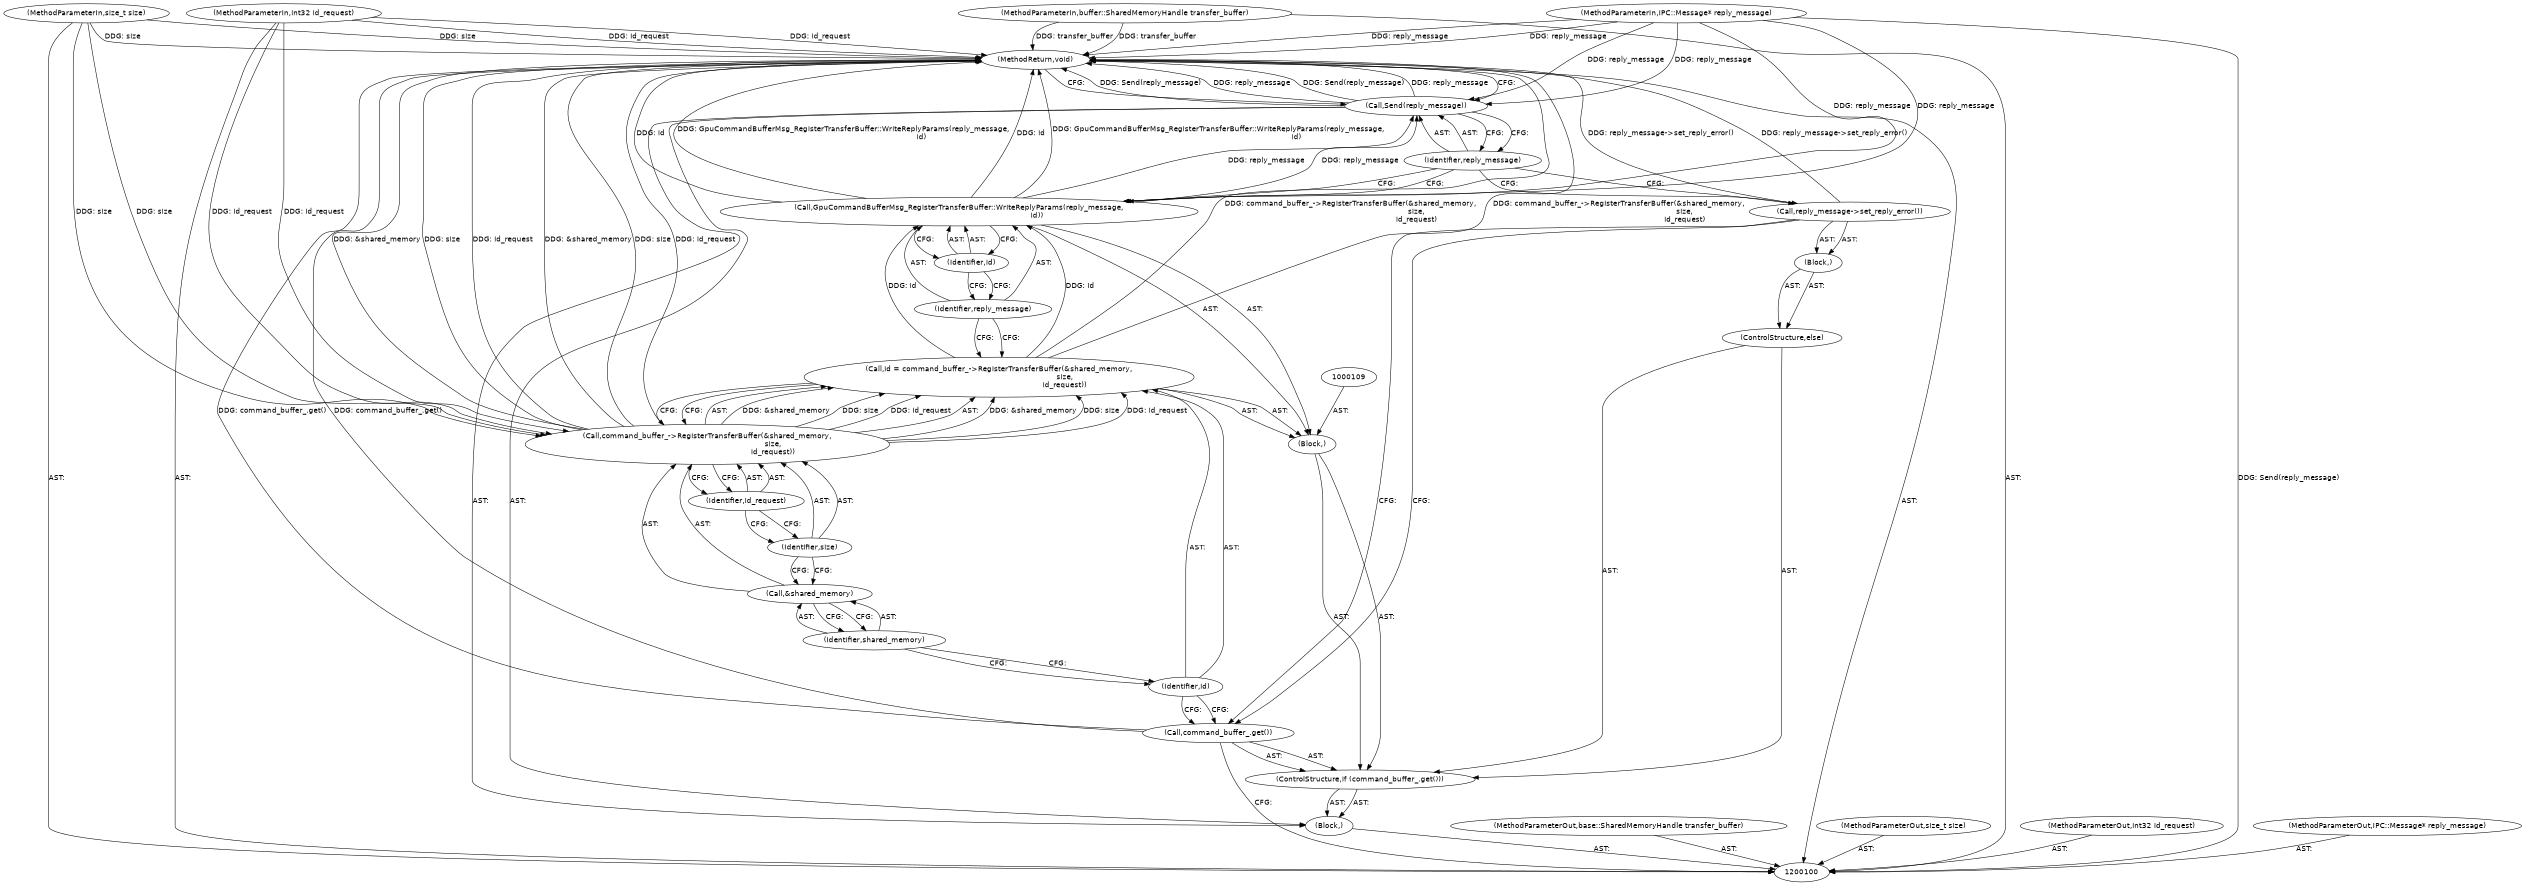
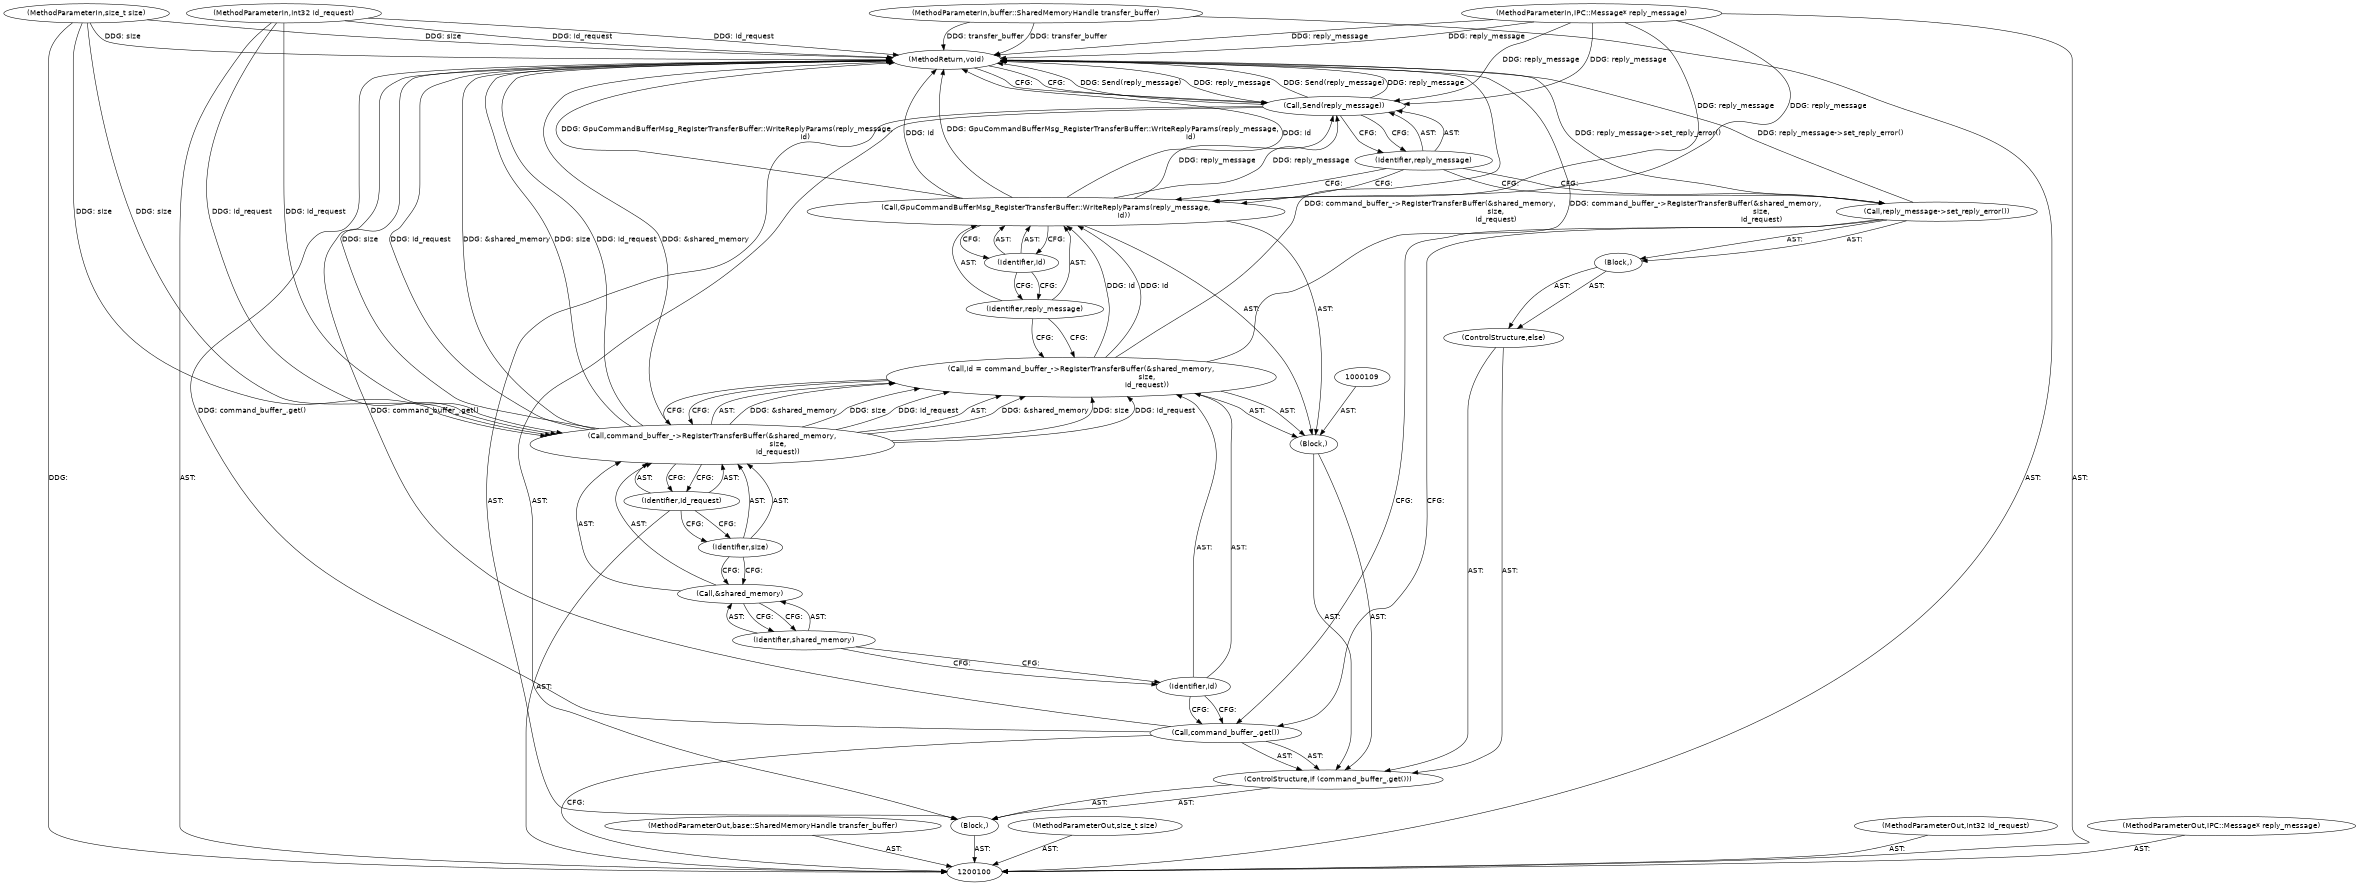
(1919, 132) -> (548, 843)
(58, 478) -> (60, 478)
(2289, 478) -> (2081, 478)
